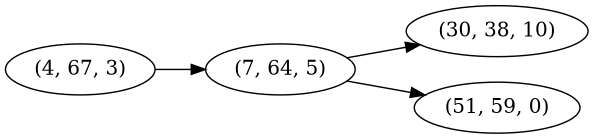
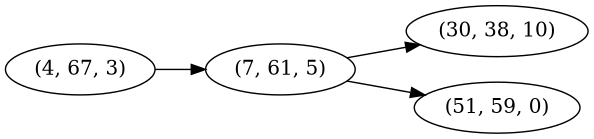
(280, 69) -> (280, 69)
